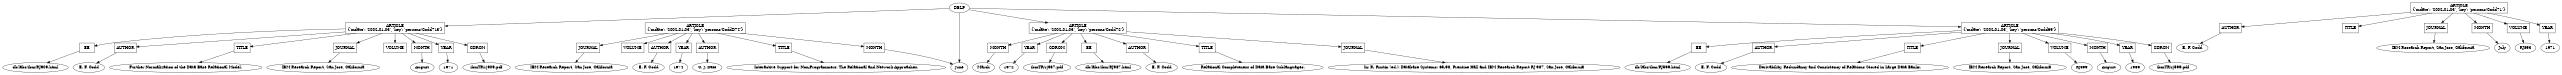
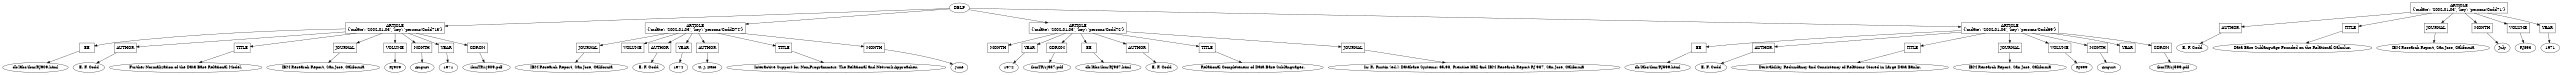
(959, 36) -> (849, 16)
none -> (2292, 48)
none -> (395, 68)
(984, 68) -> none
(2135, 68) -> none
